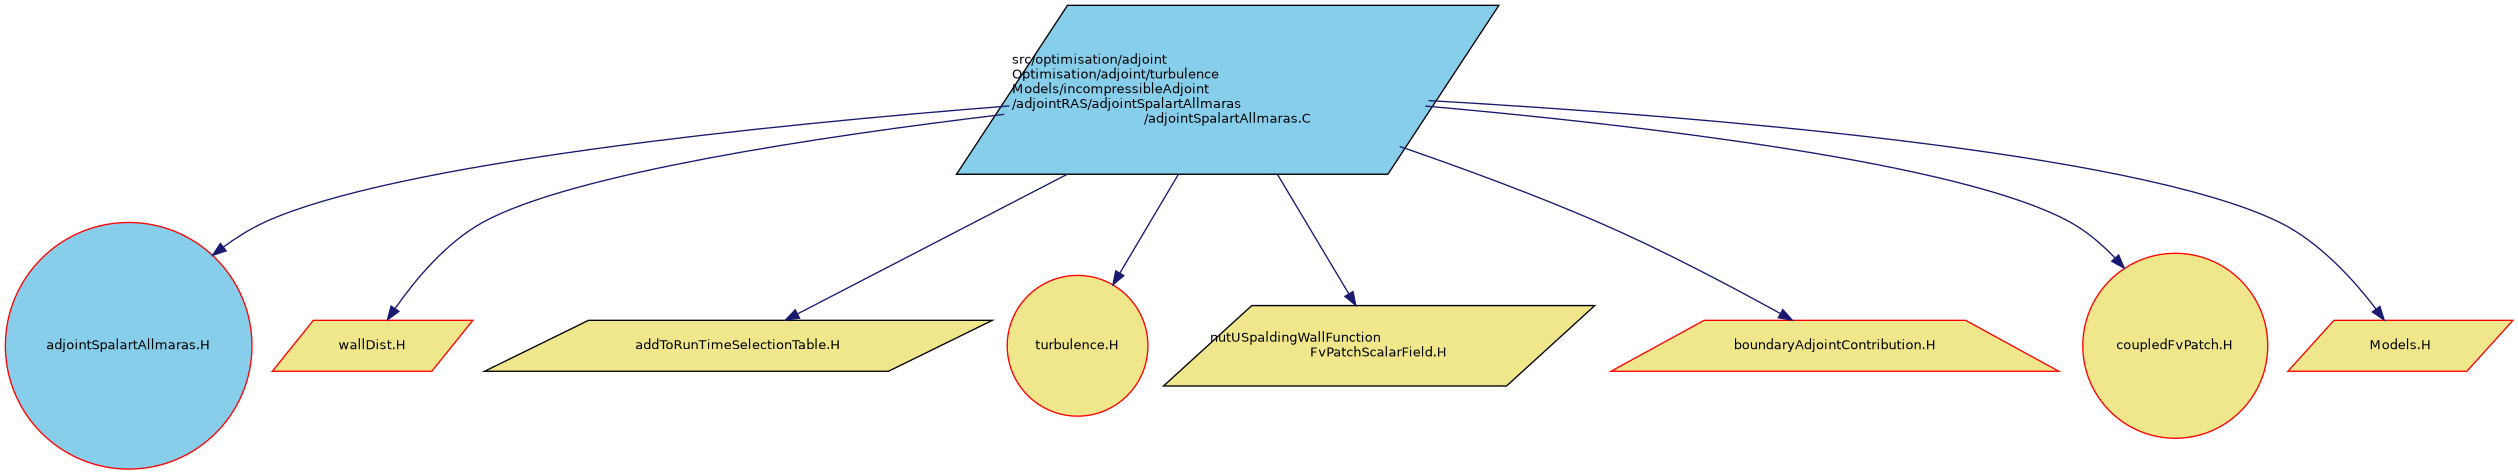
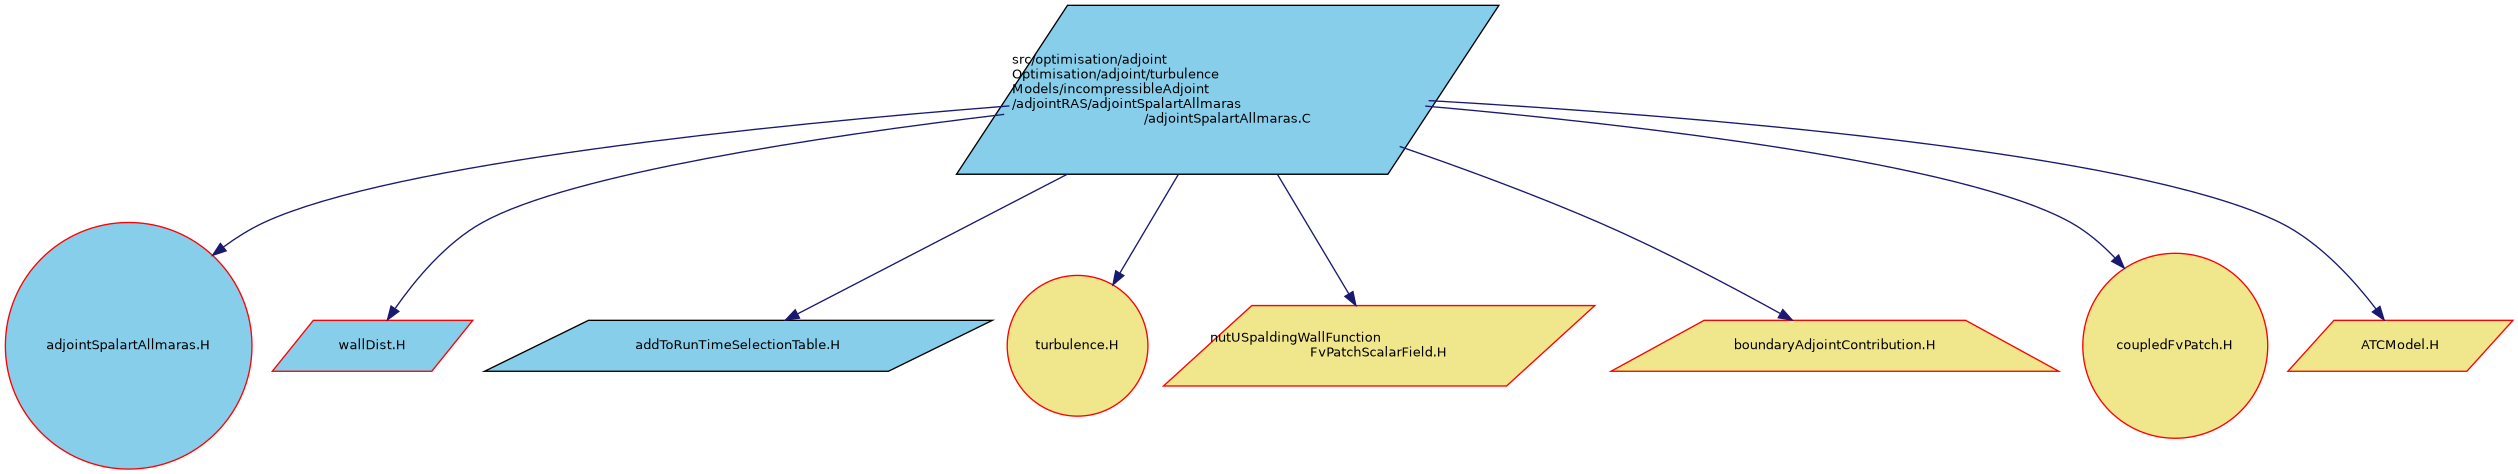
(373, 346) -> (373, 346)
(738, 346) -> (738, 346)
(1379, 346) -> (1379, 346)
(2400, 346) -> (2400, 346)
